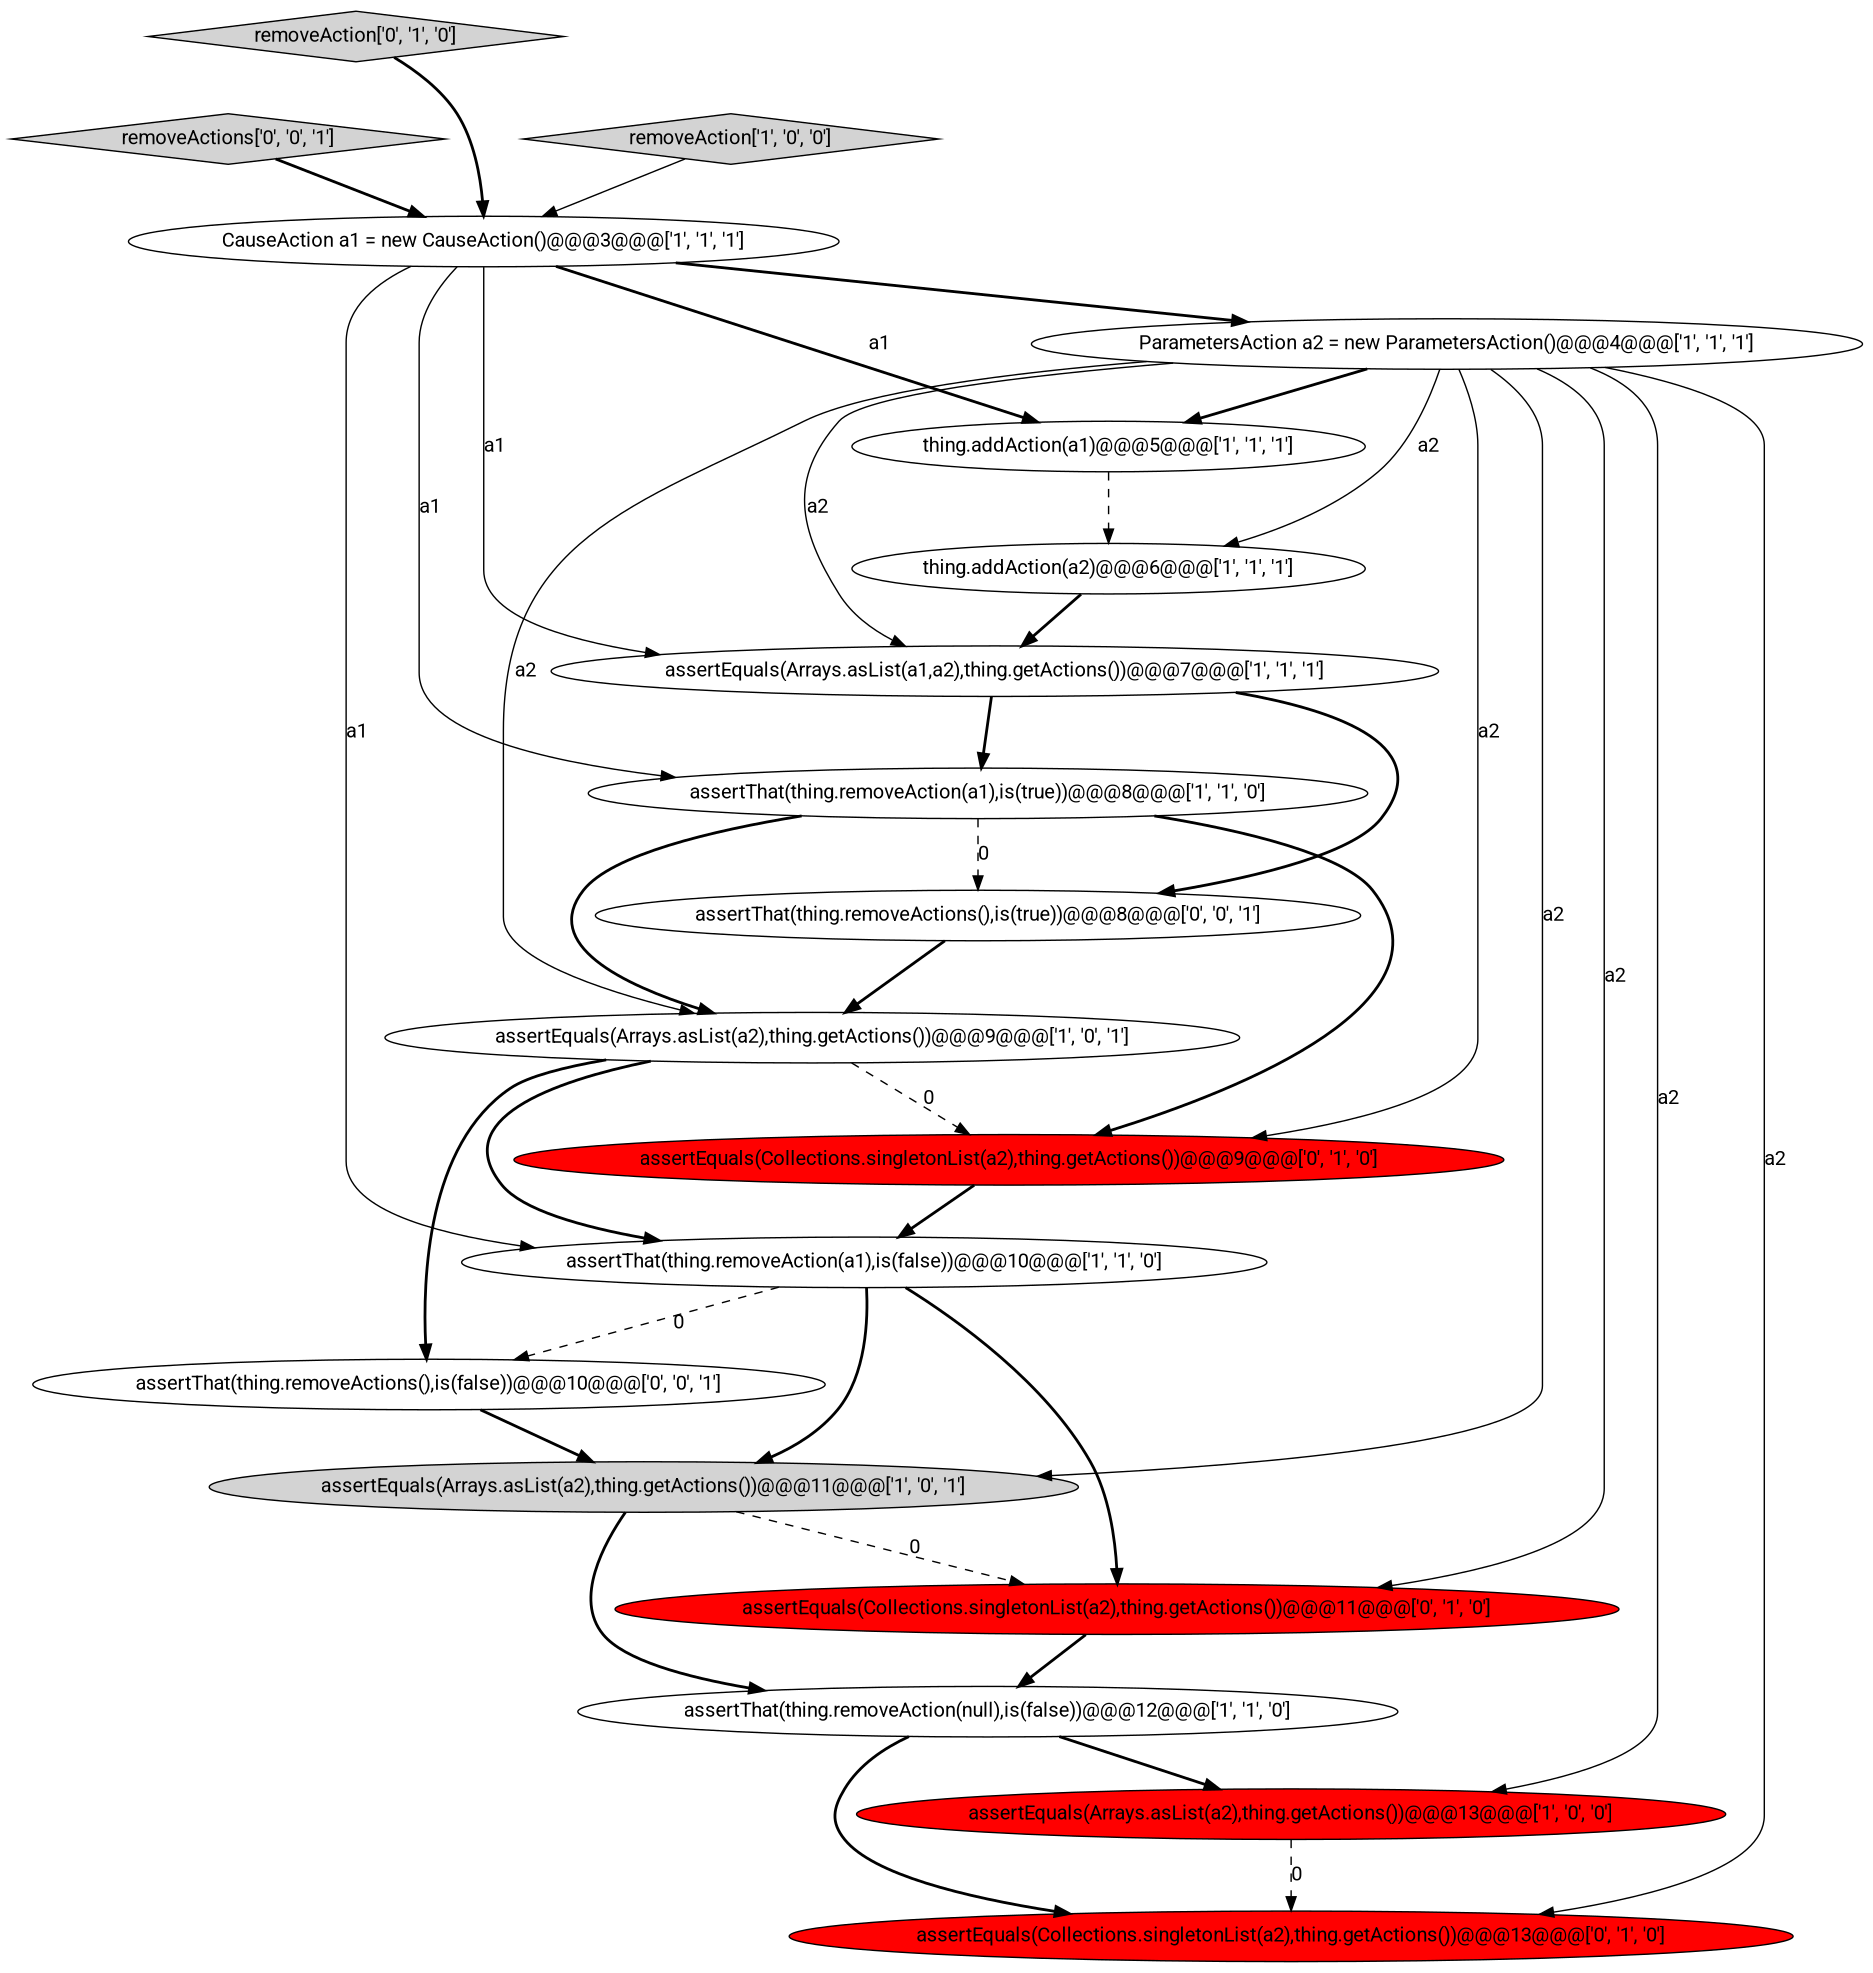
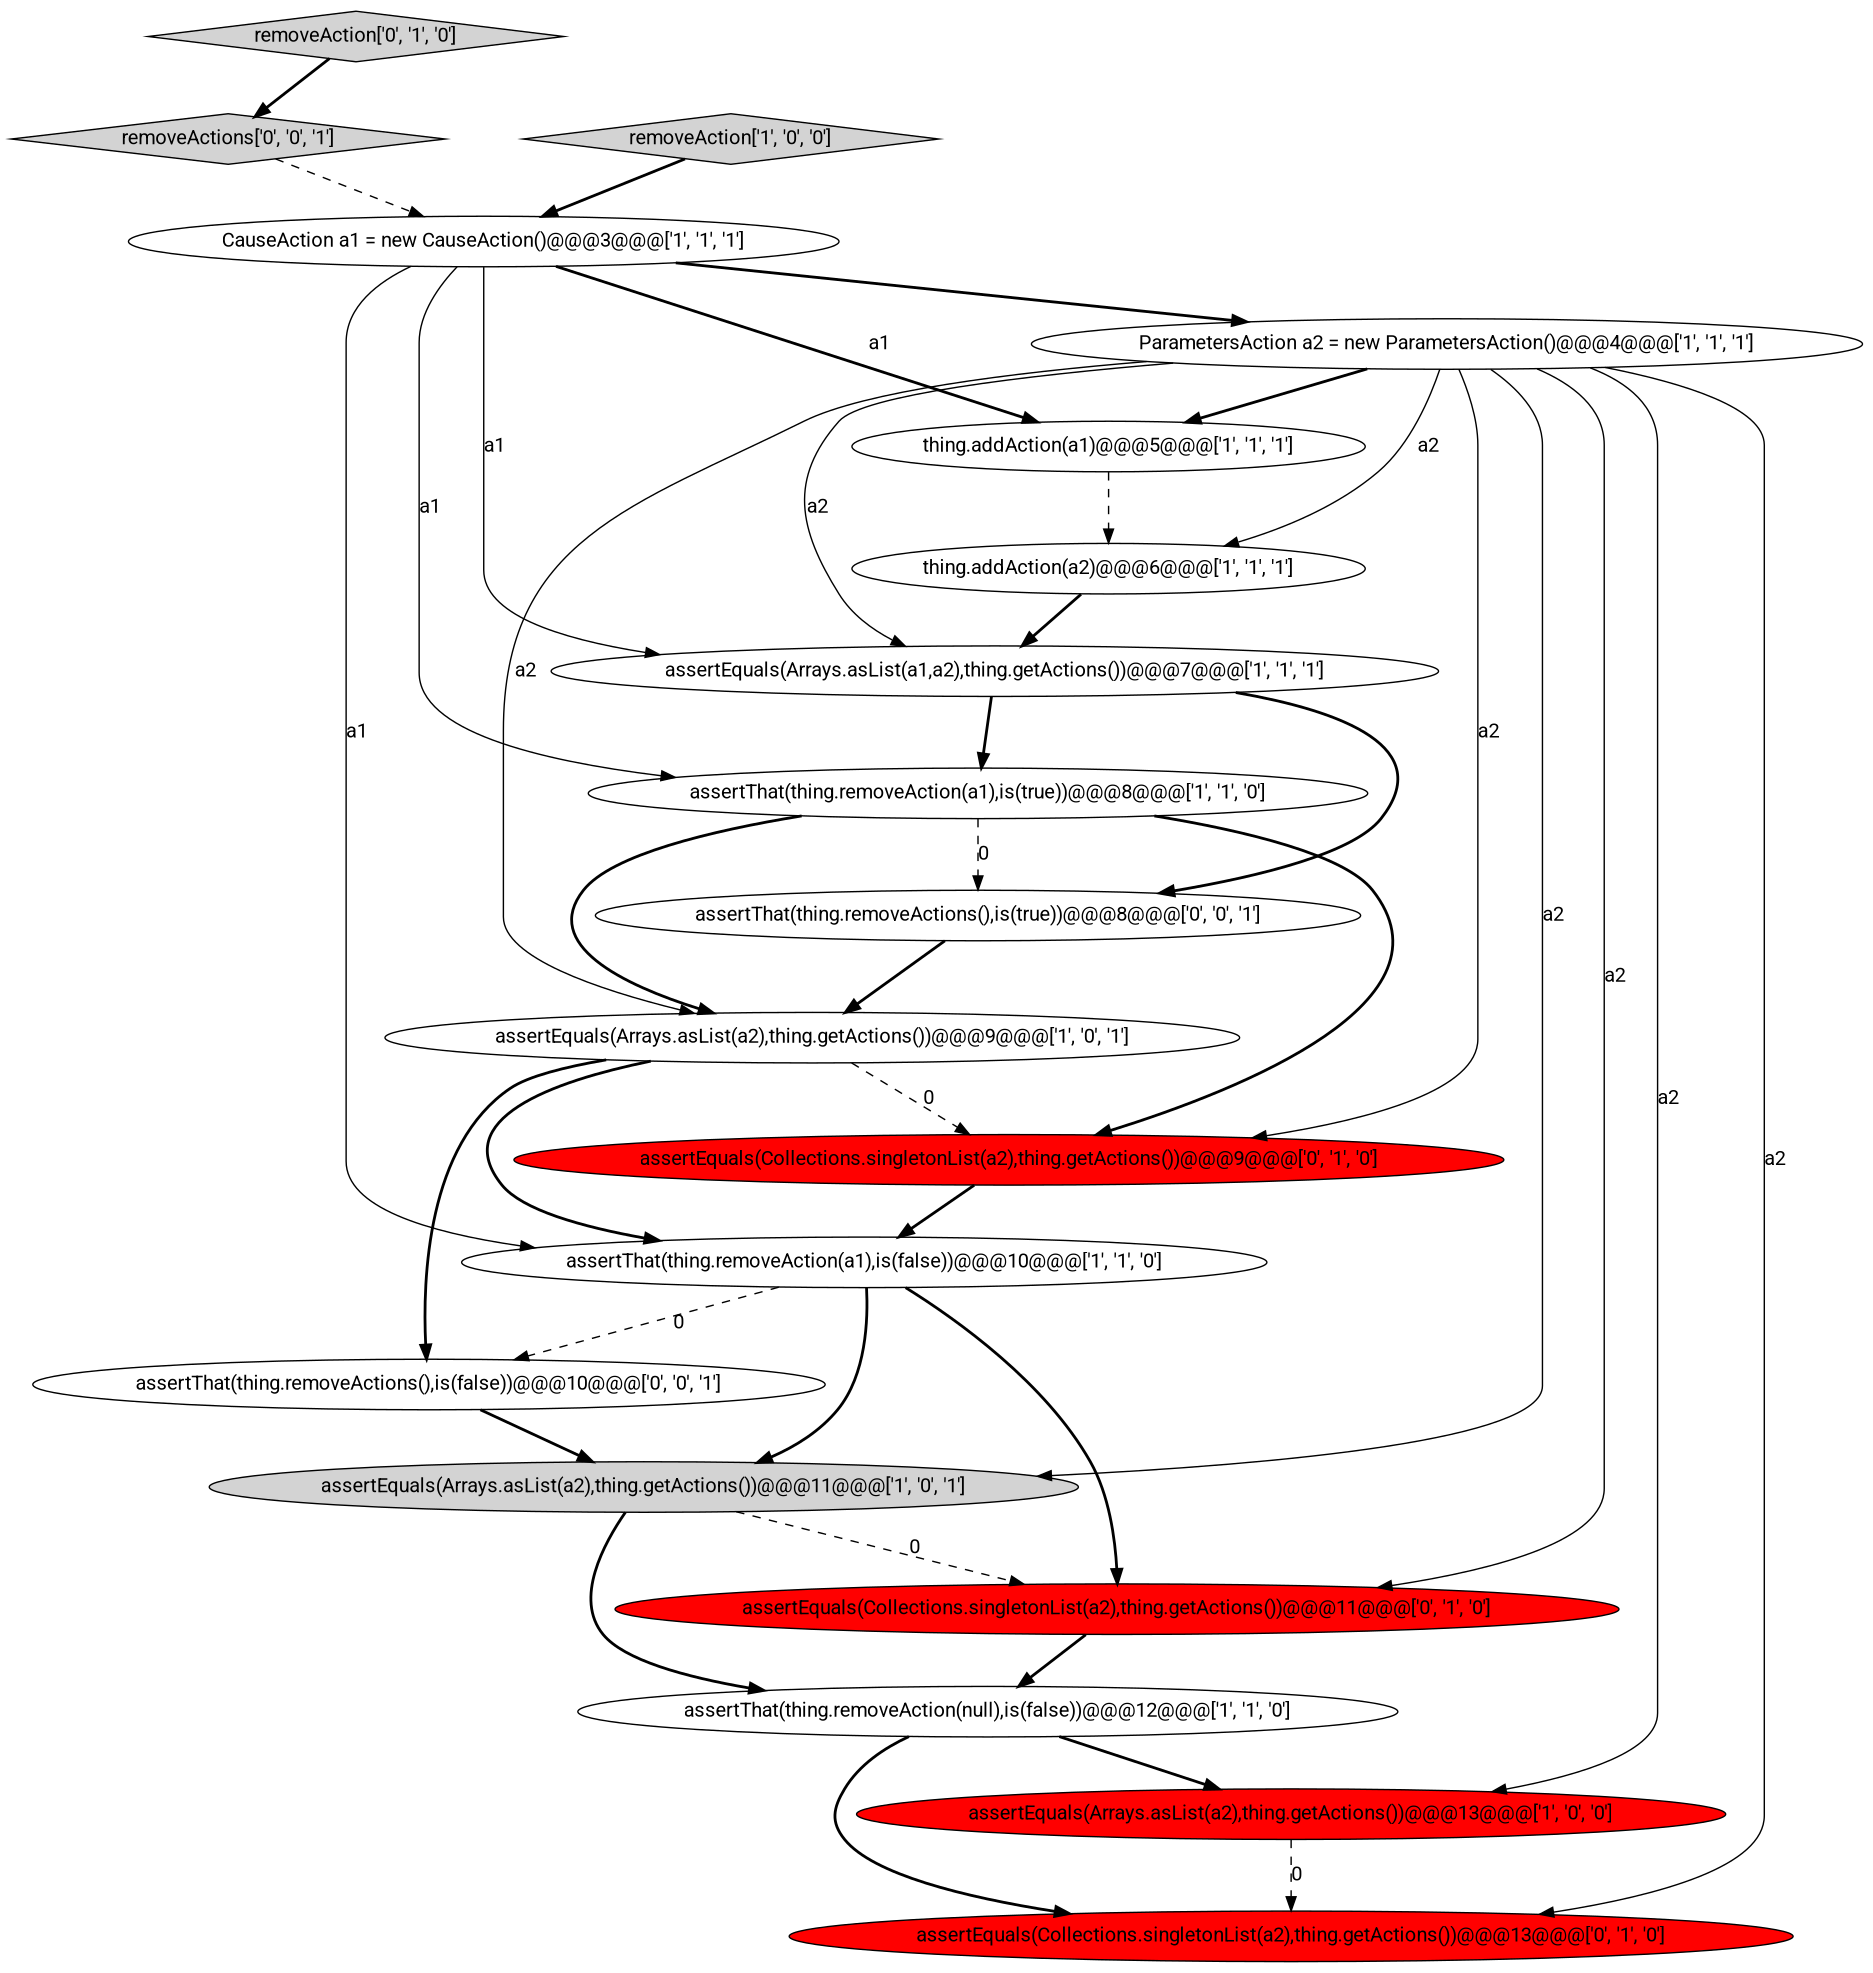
(459, 117) -> (298, 83)
(343, 185) -> (343, 185)
(620, 185) -> (620, 185)
